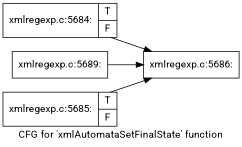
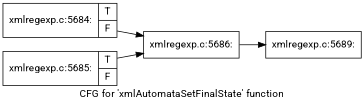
(122, 65) -> (249, 45)
